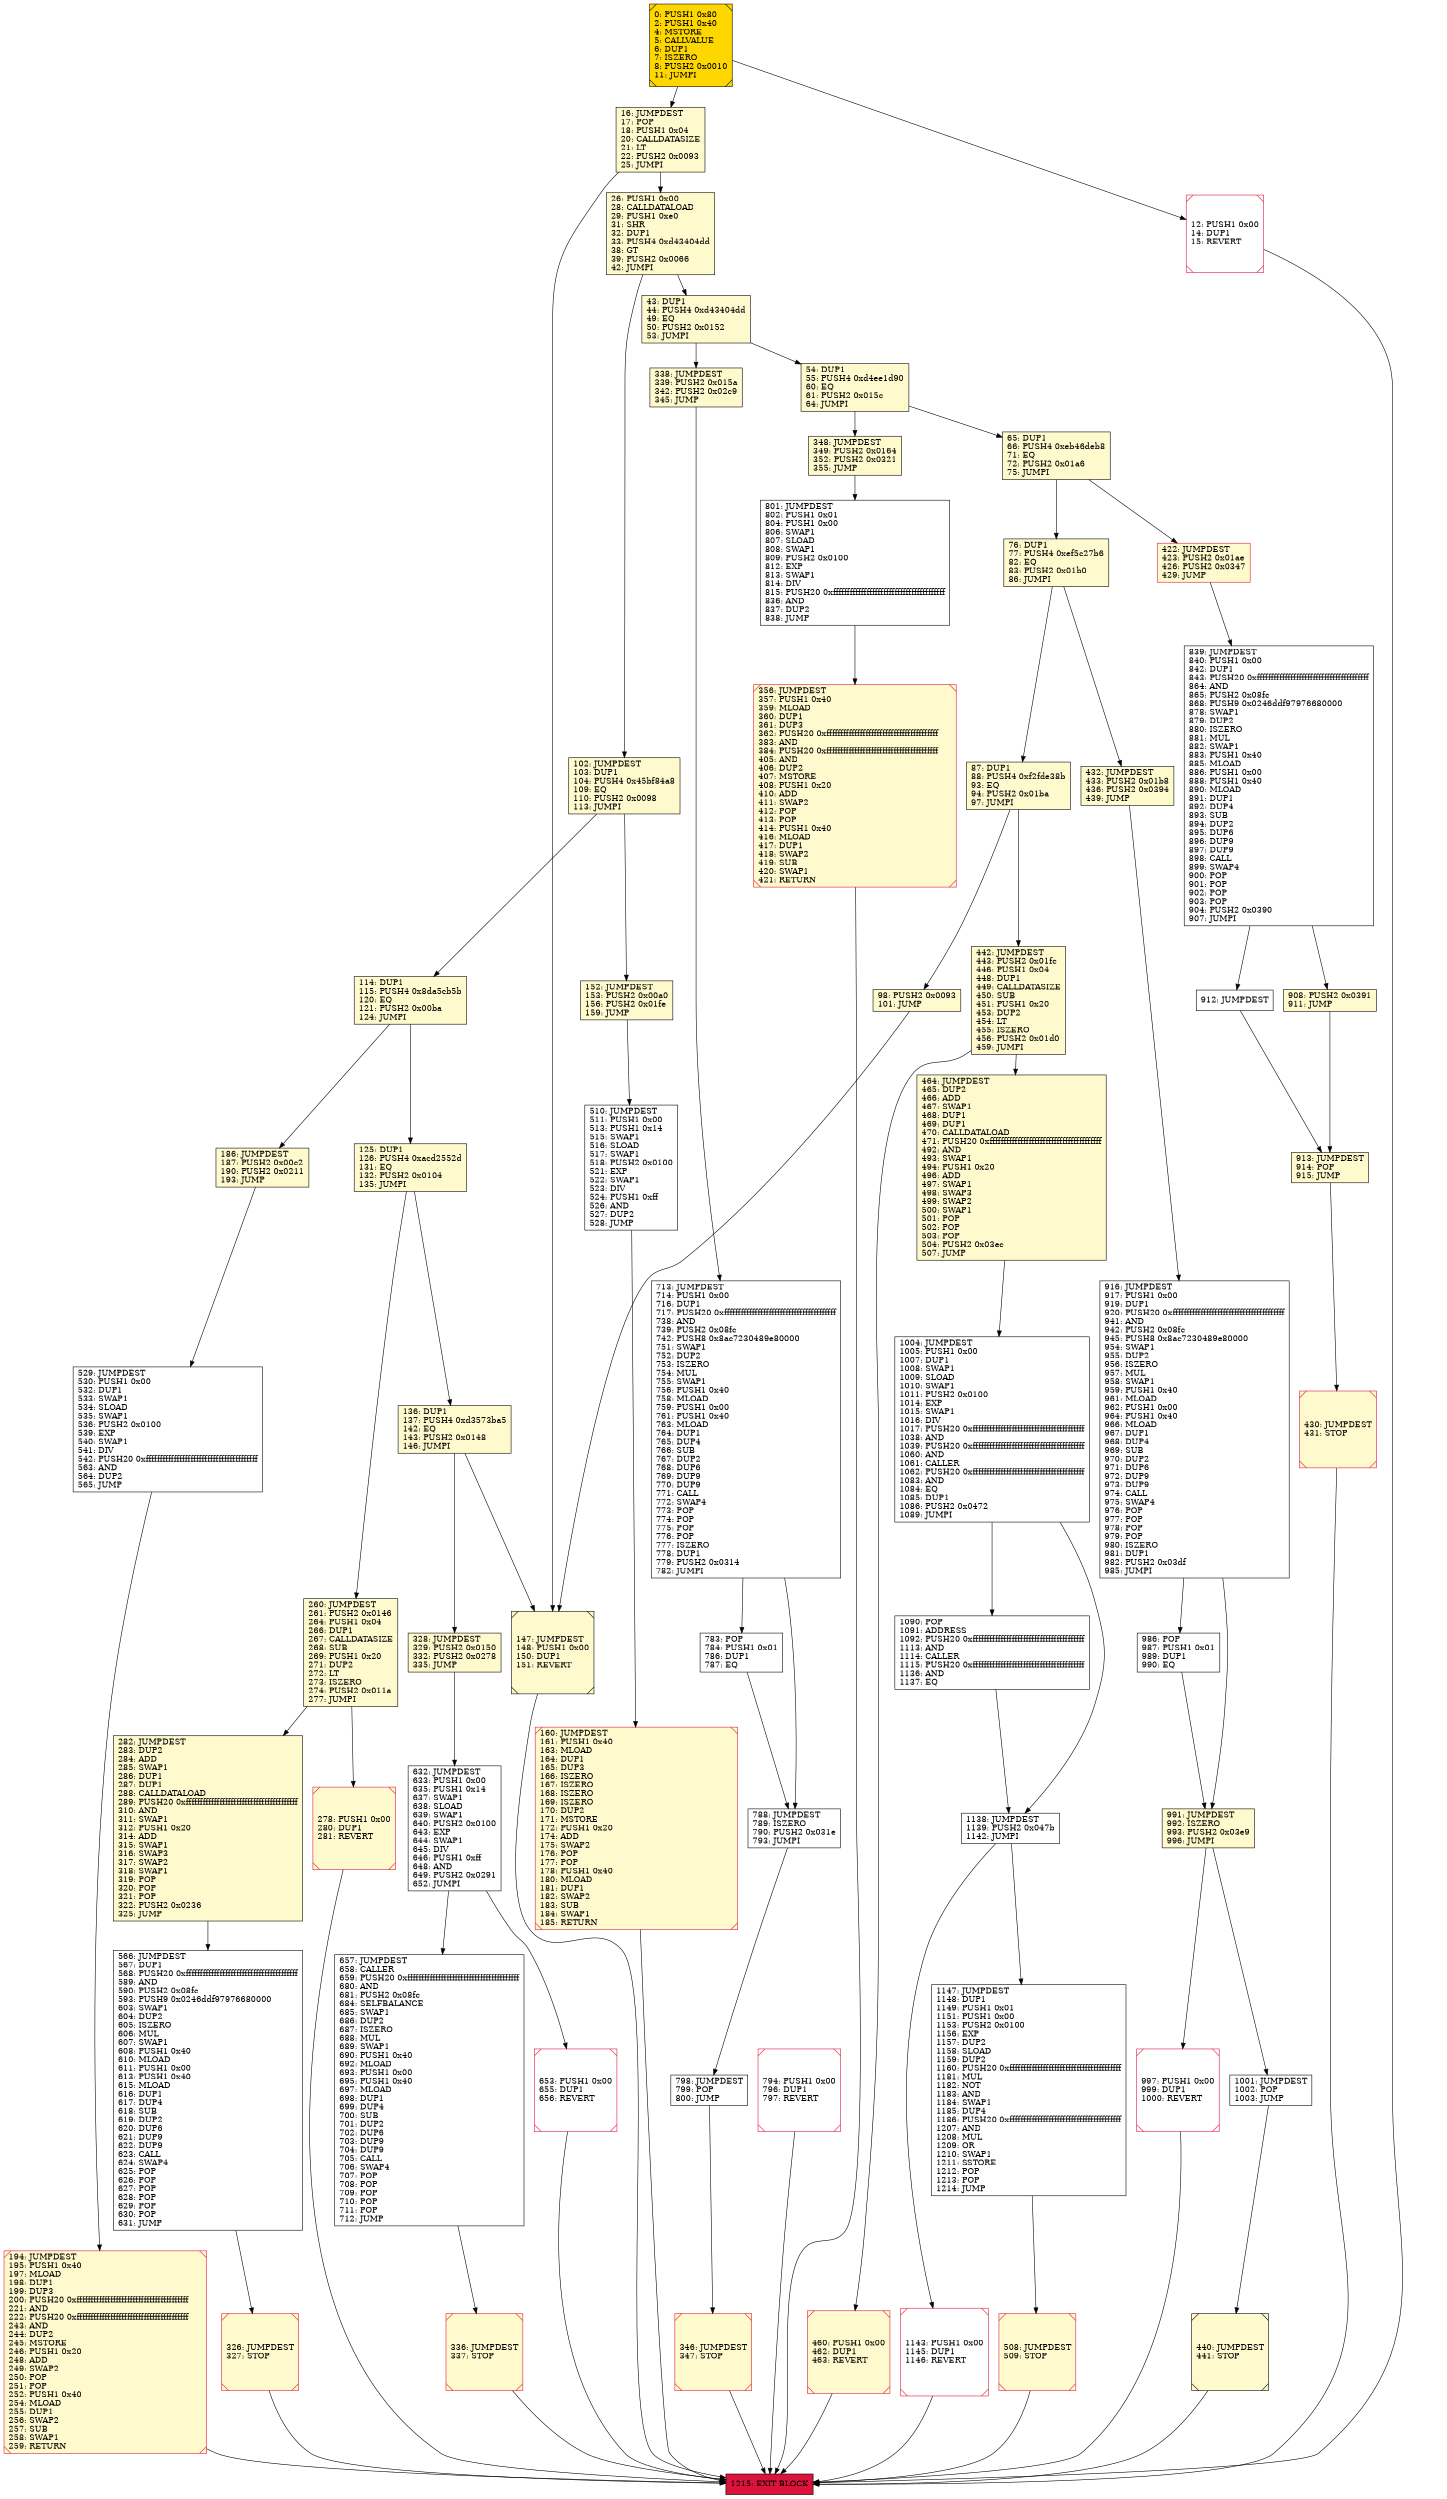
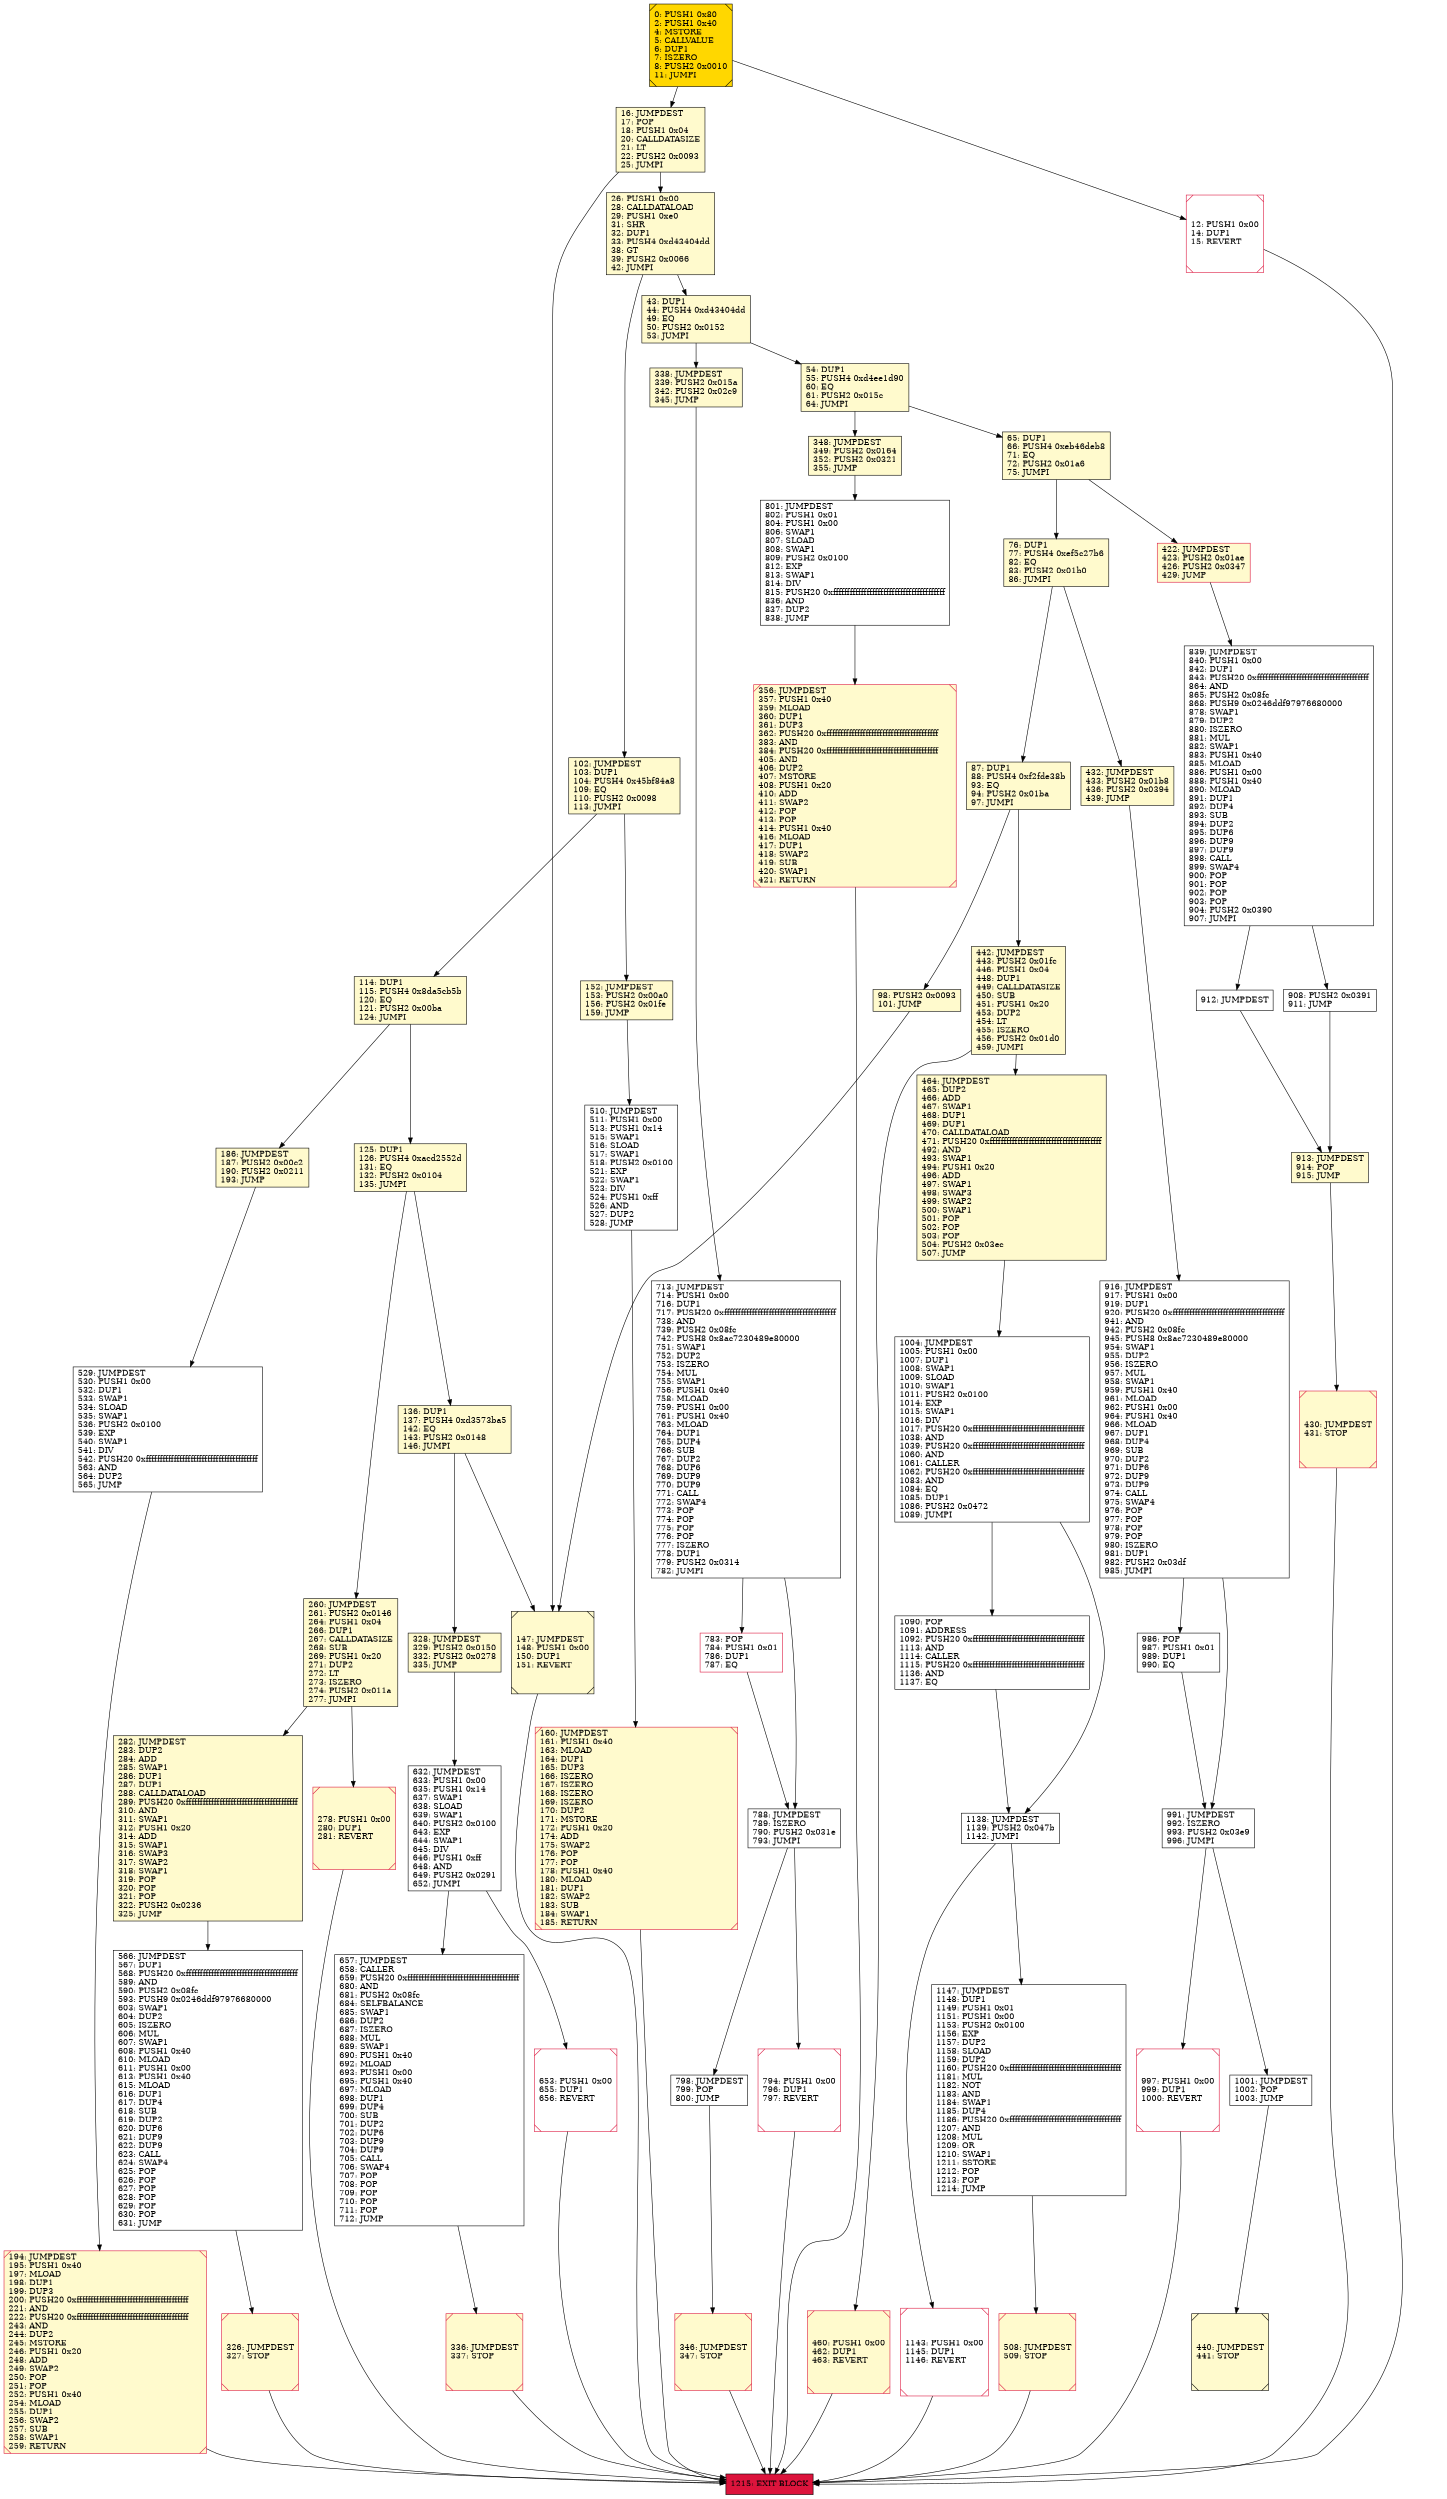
(1330, 1000) -> (1330, 1000)
(741, 1653) -> (741, 1653)
(1208, 1828) -> (1208, 1828)
none -> (796, 1945)
(1080, 2470) -> none
